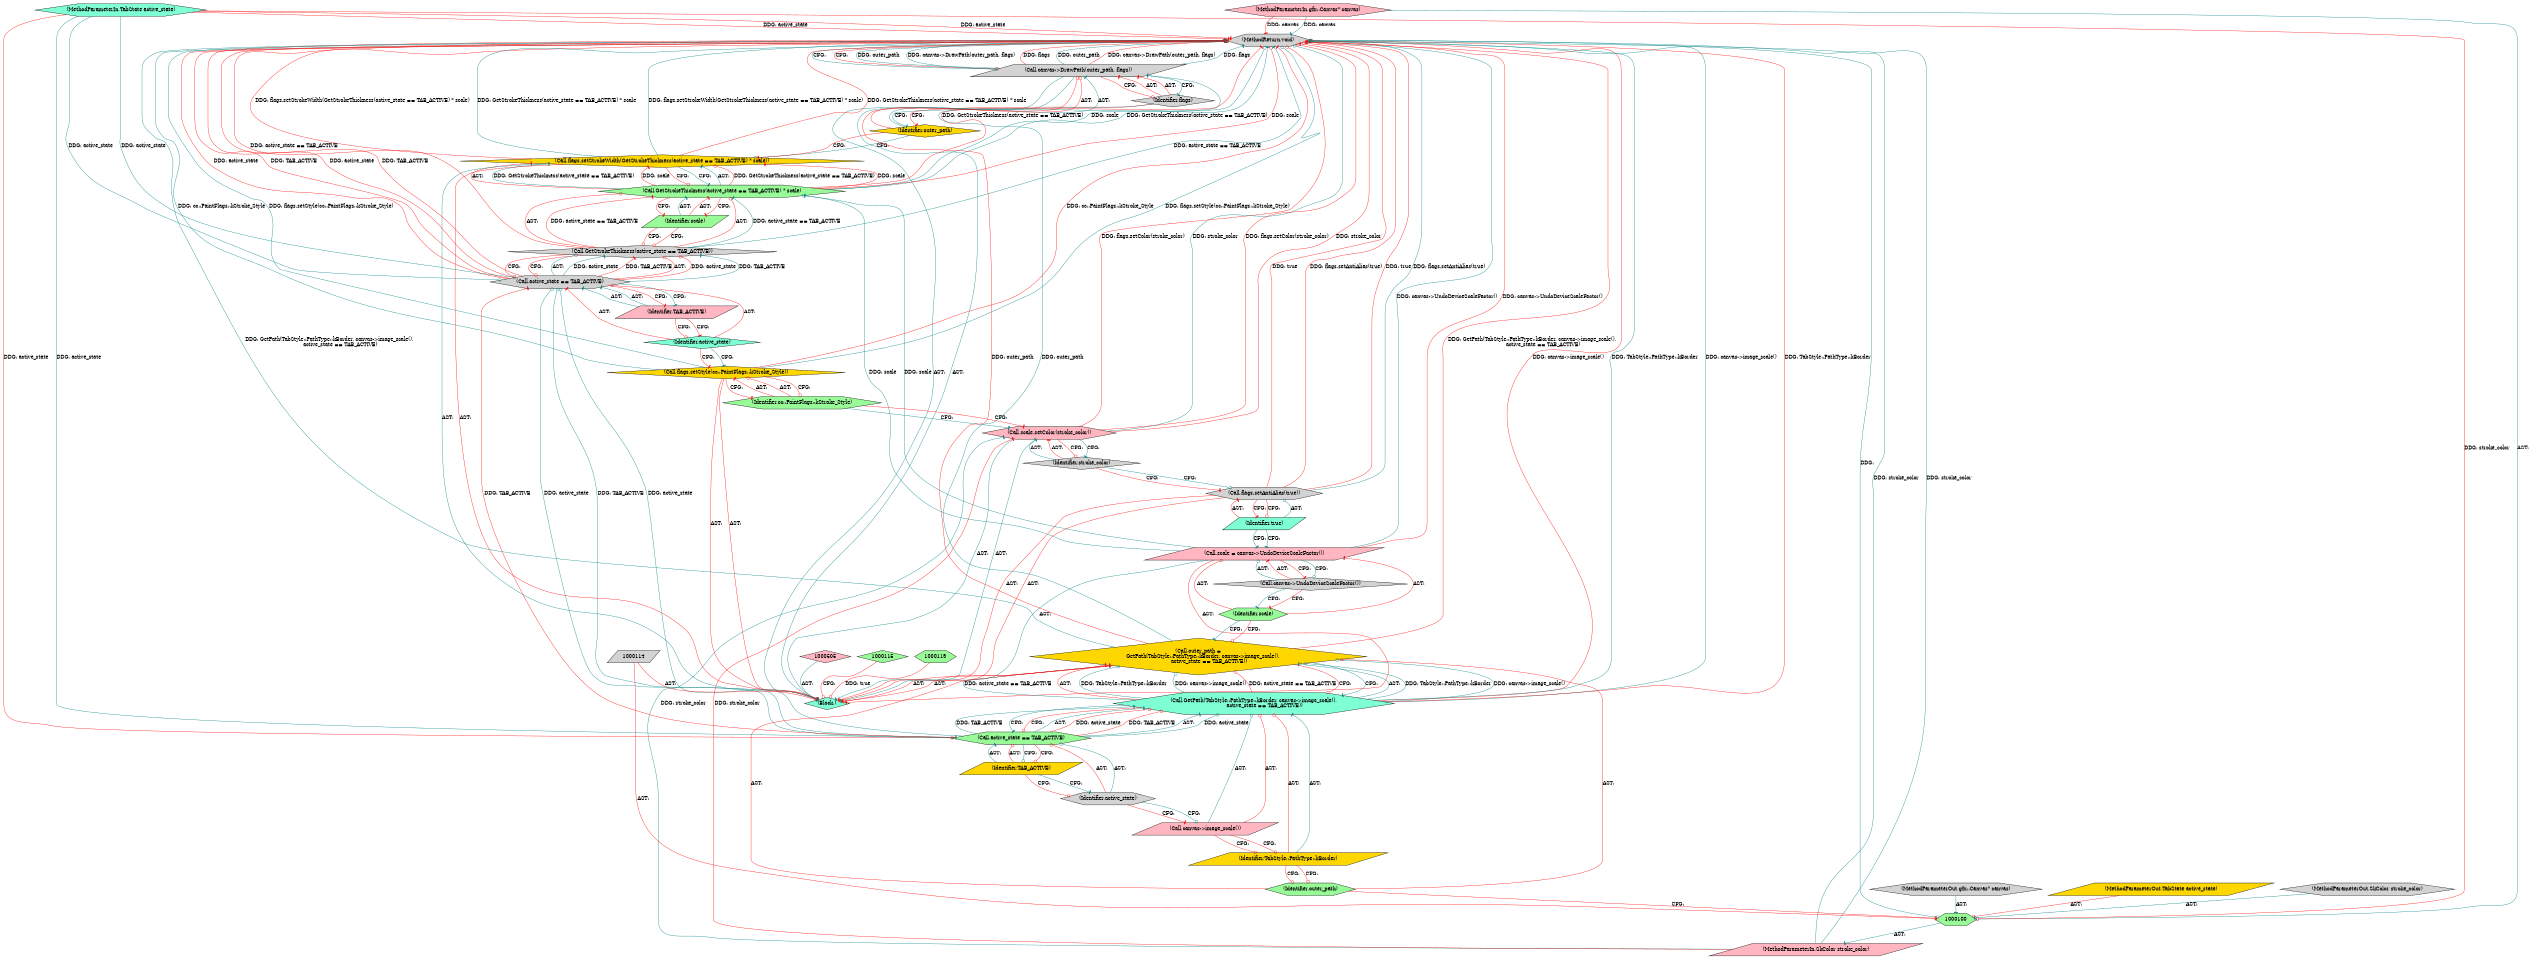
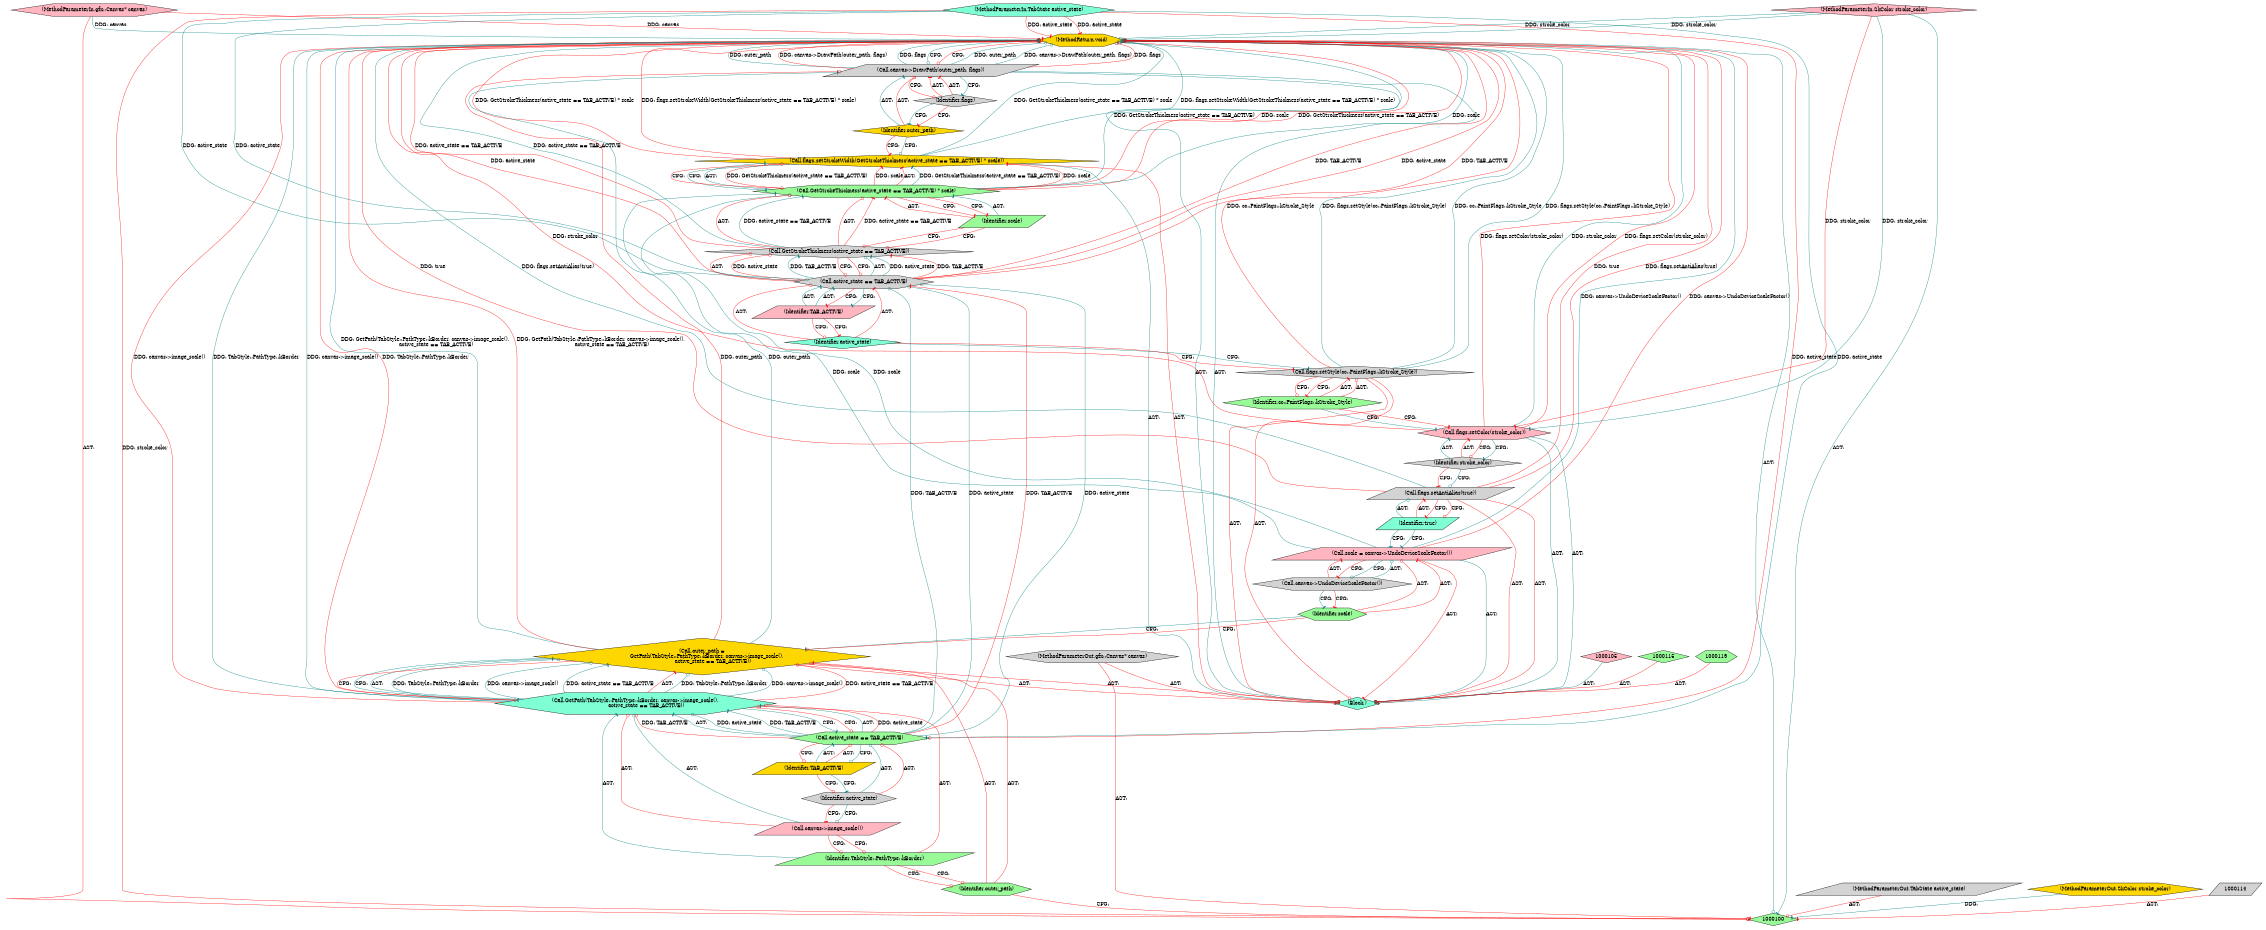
(1268, 40) -> (1082, 40)
(2517, 169) -> (400, 909)
(726, 373) -> (1355, 373)
(1049, 433) -> (1484, 433)
(1868, 463) -> (1770, 463)
(1264, 493) -> (1441, 493)
(1310, 584) -> (1332, 584)
(825, 657) -> (1606, 657)
(830, 684) -> (1626, 684)
(858, 684) -> (1682, 684)
(680, 690) -> (1176, 688)
(1288, 859) -> (875, 859)
(2161, 889) -> (1909, 889)
(2367, 889) -> (2115, 889)
(1956, 904) -> (1316, 907)
(2193, 904) -> (1972, 904)
(1956, 919) -> (1773, 919)
(1893, 933) -> (1833, 446)
(1816, 950) -> (1874, 10)
